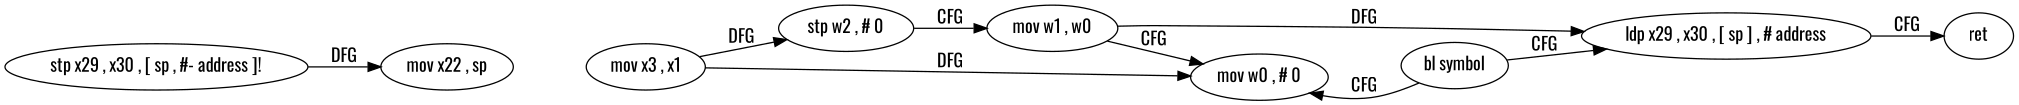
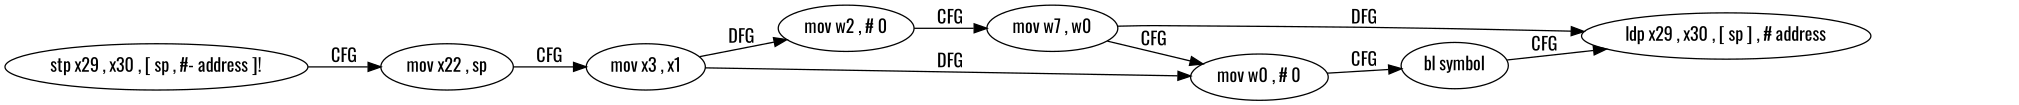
(846, 28) -> (846, 28)
(1052, 28) -> (1052, 28)
(1979, 36) -> none
(344, 57) -> (344, 57)
none -> (543, 67)
(1372, 97) -> (1358, 71)
